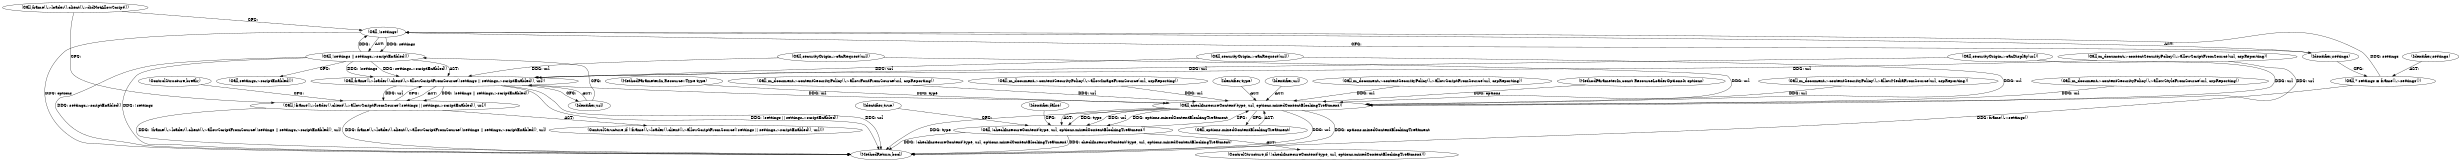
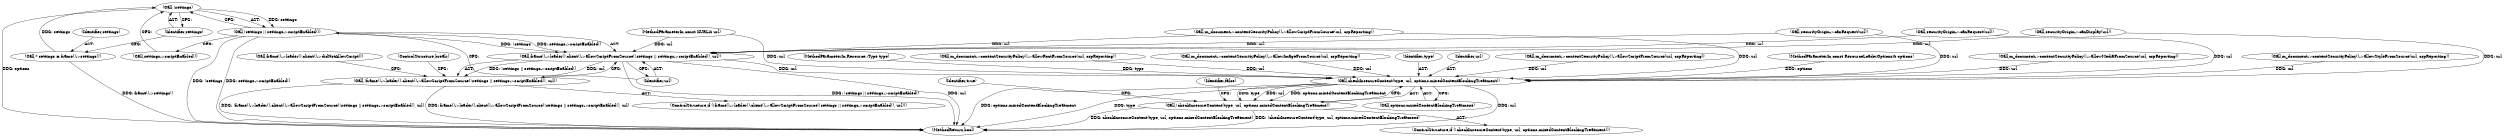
(241, 21) -> (141, 31)
none -> (681, 32)
(365, 44) -> (230, 20)
